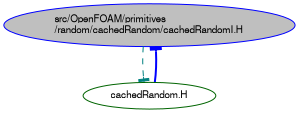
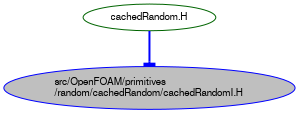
(143, 62) -> none
